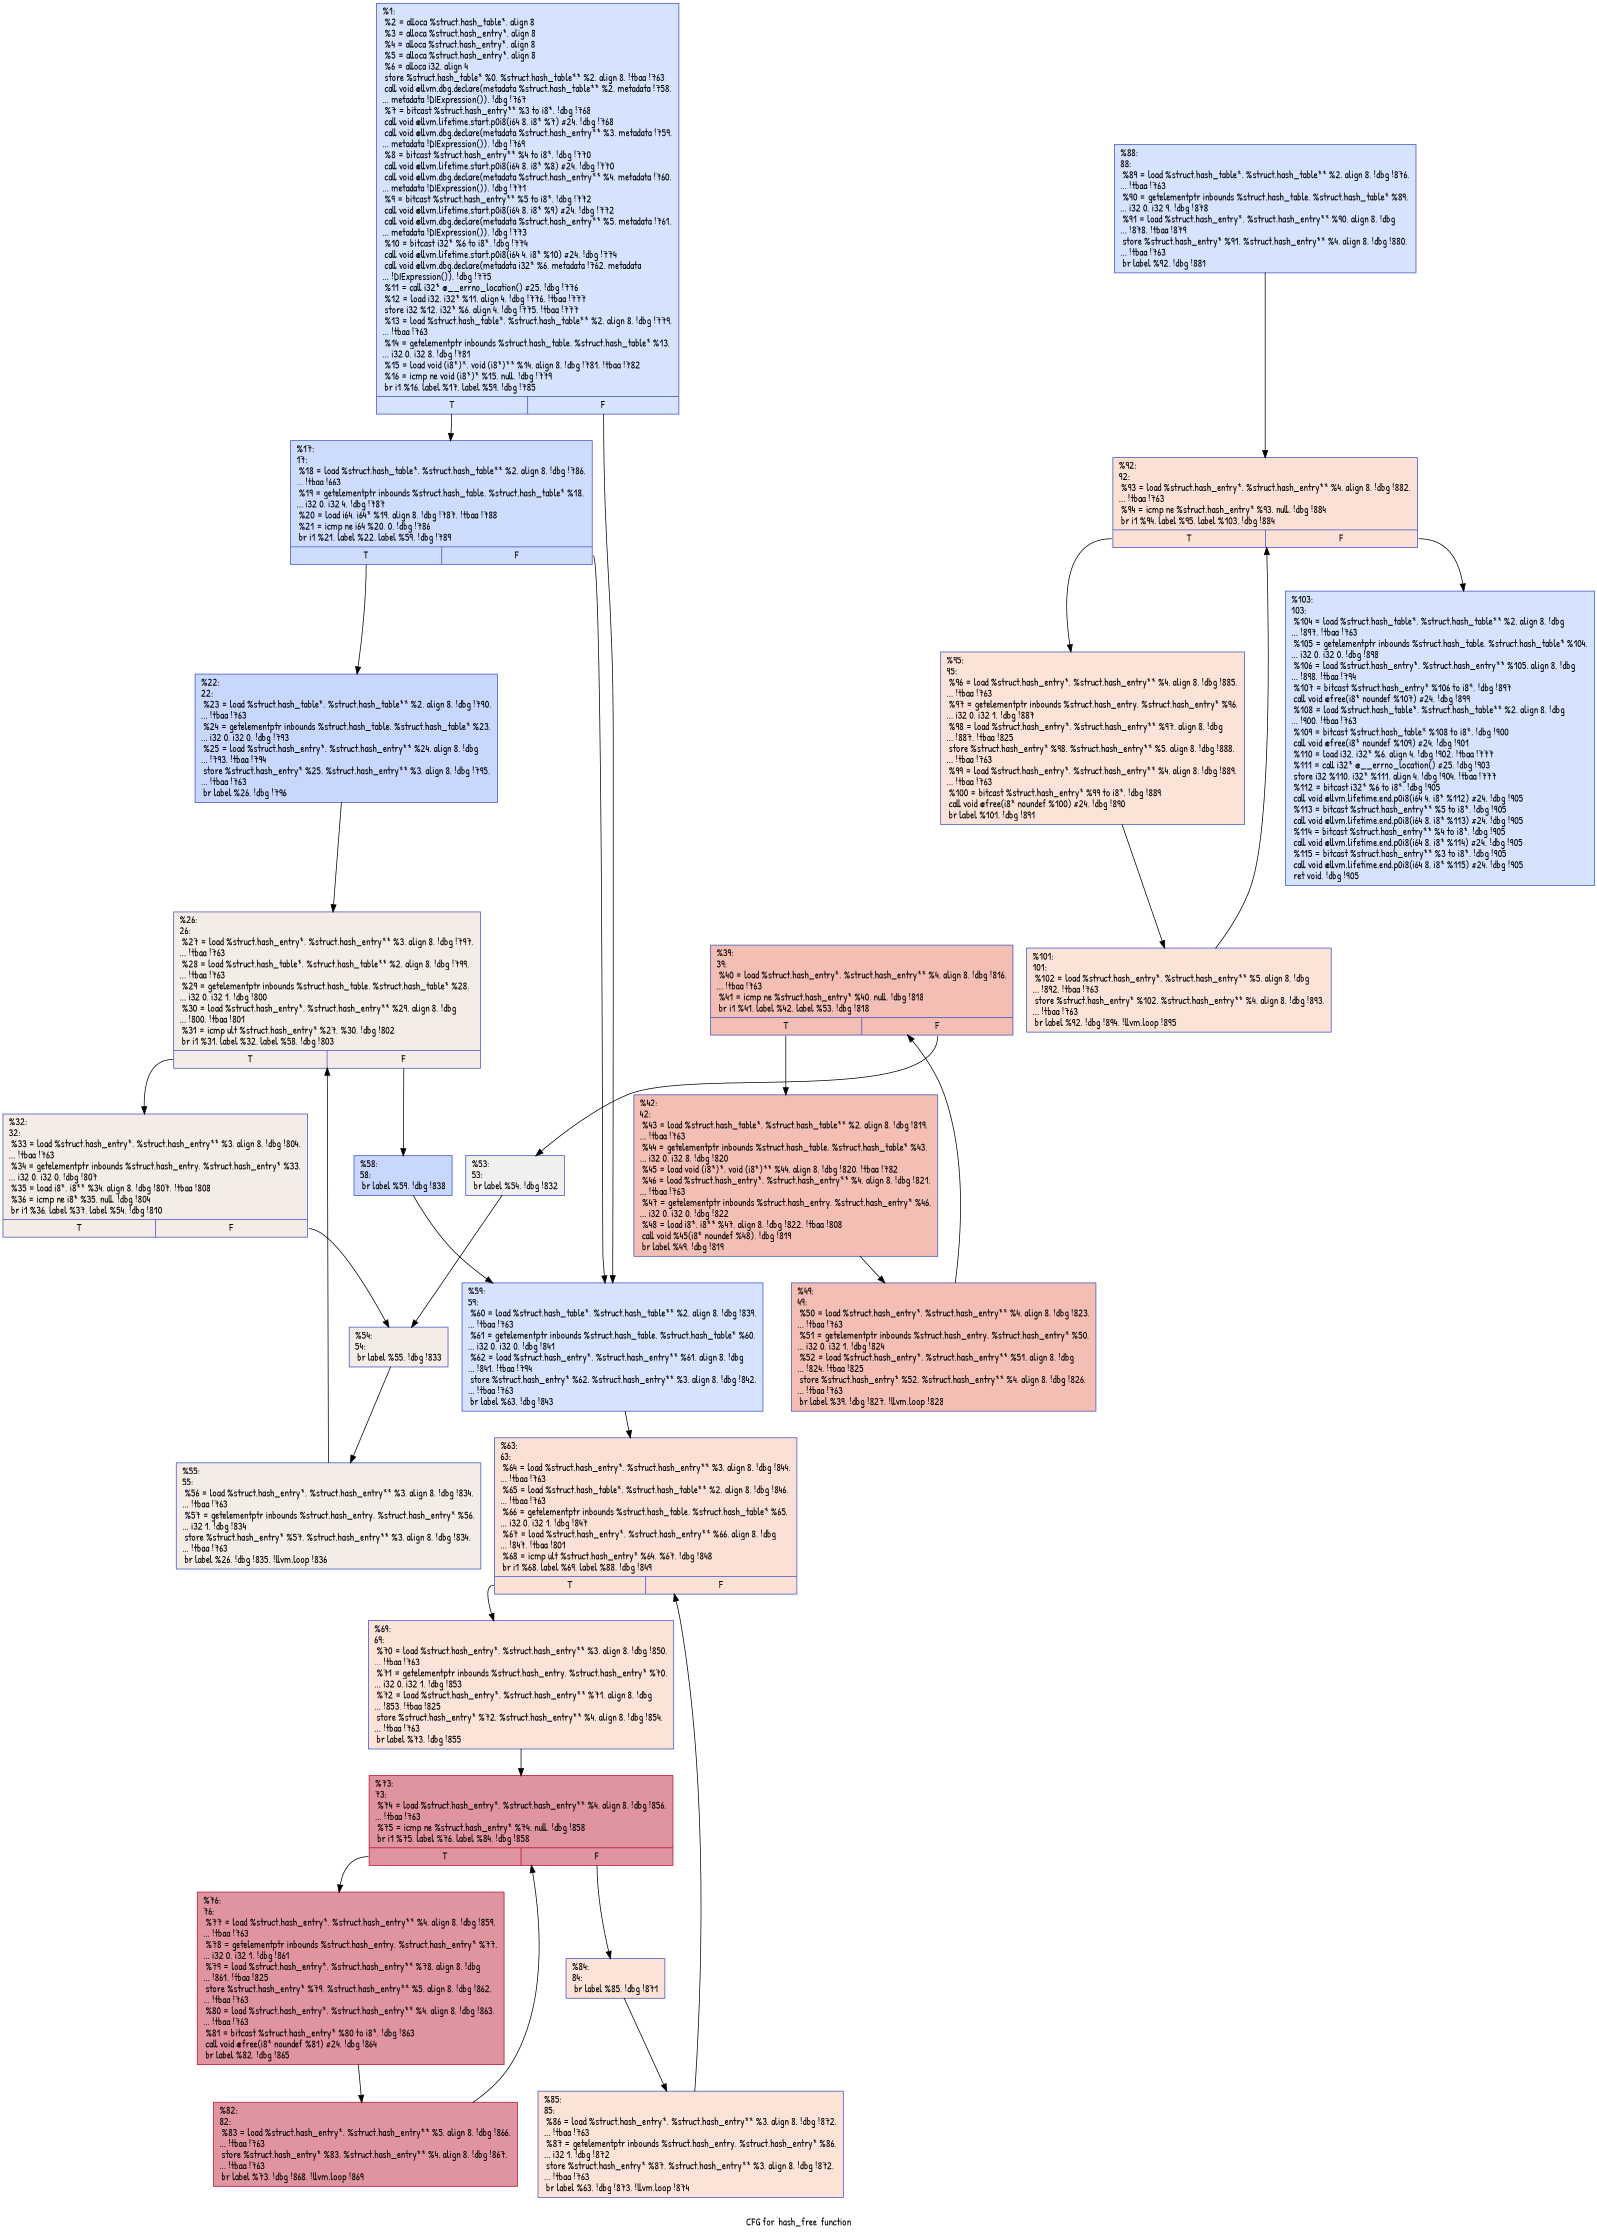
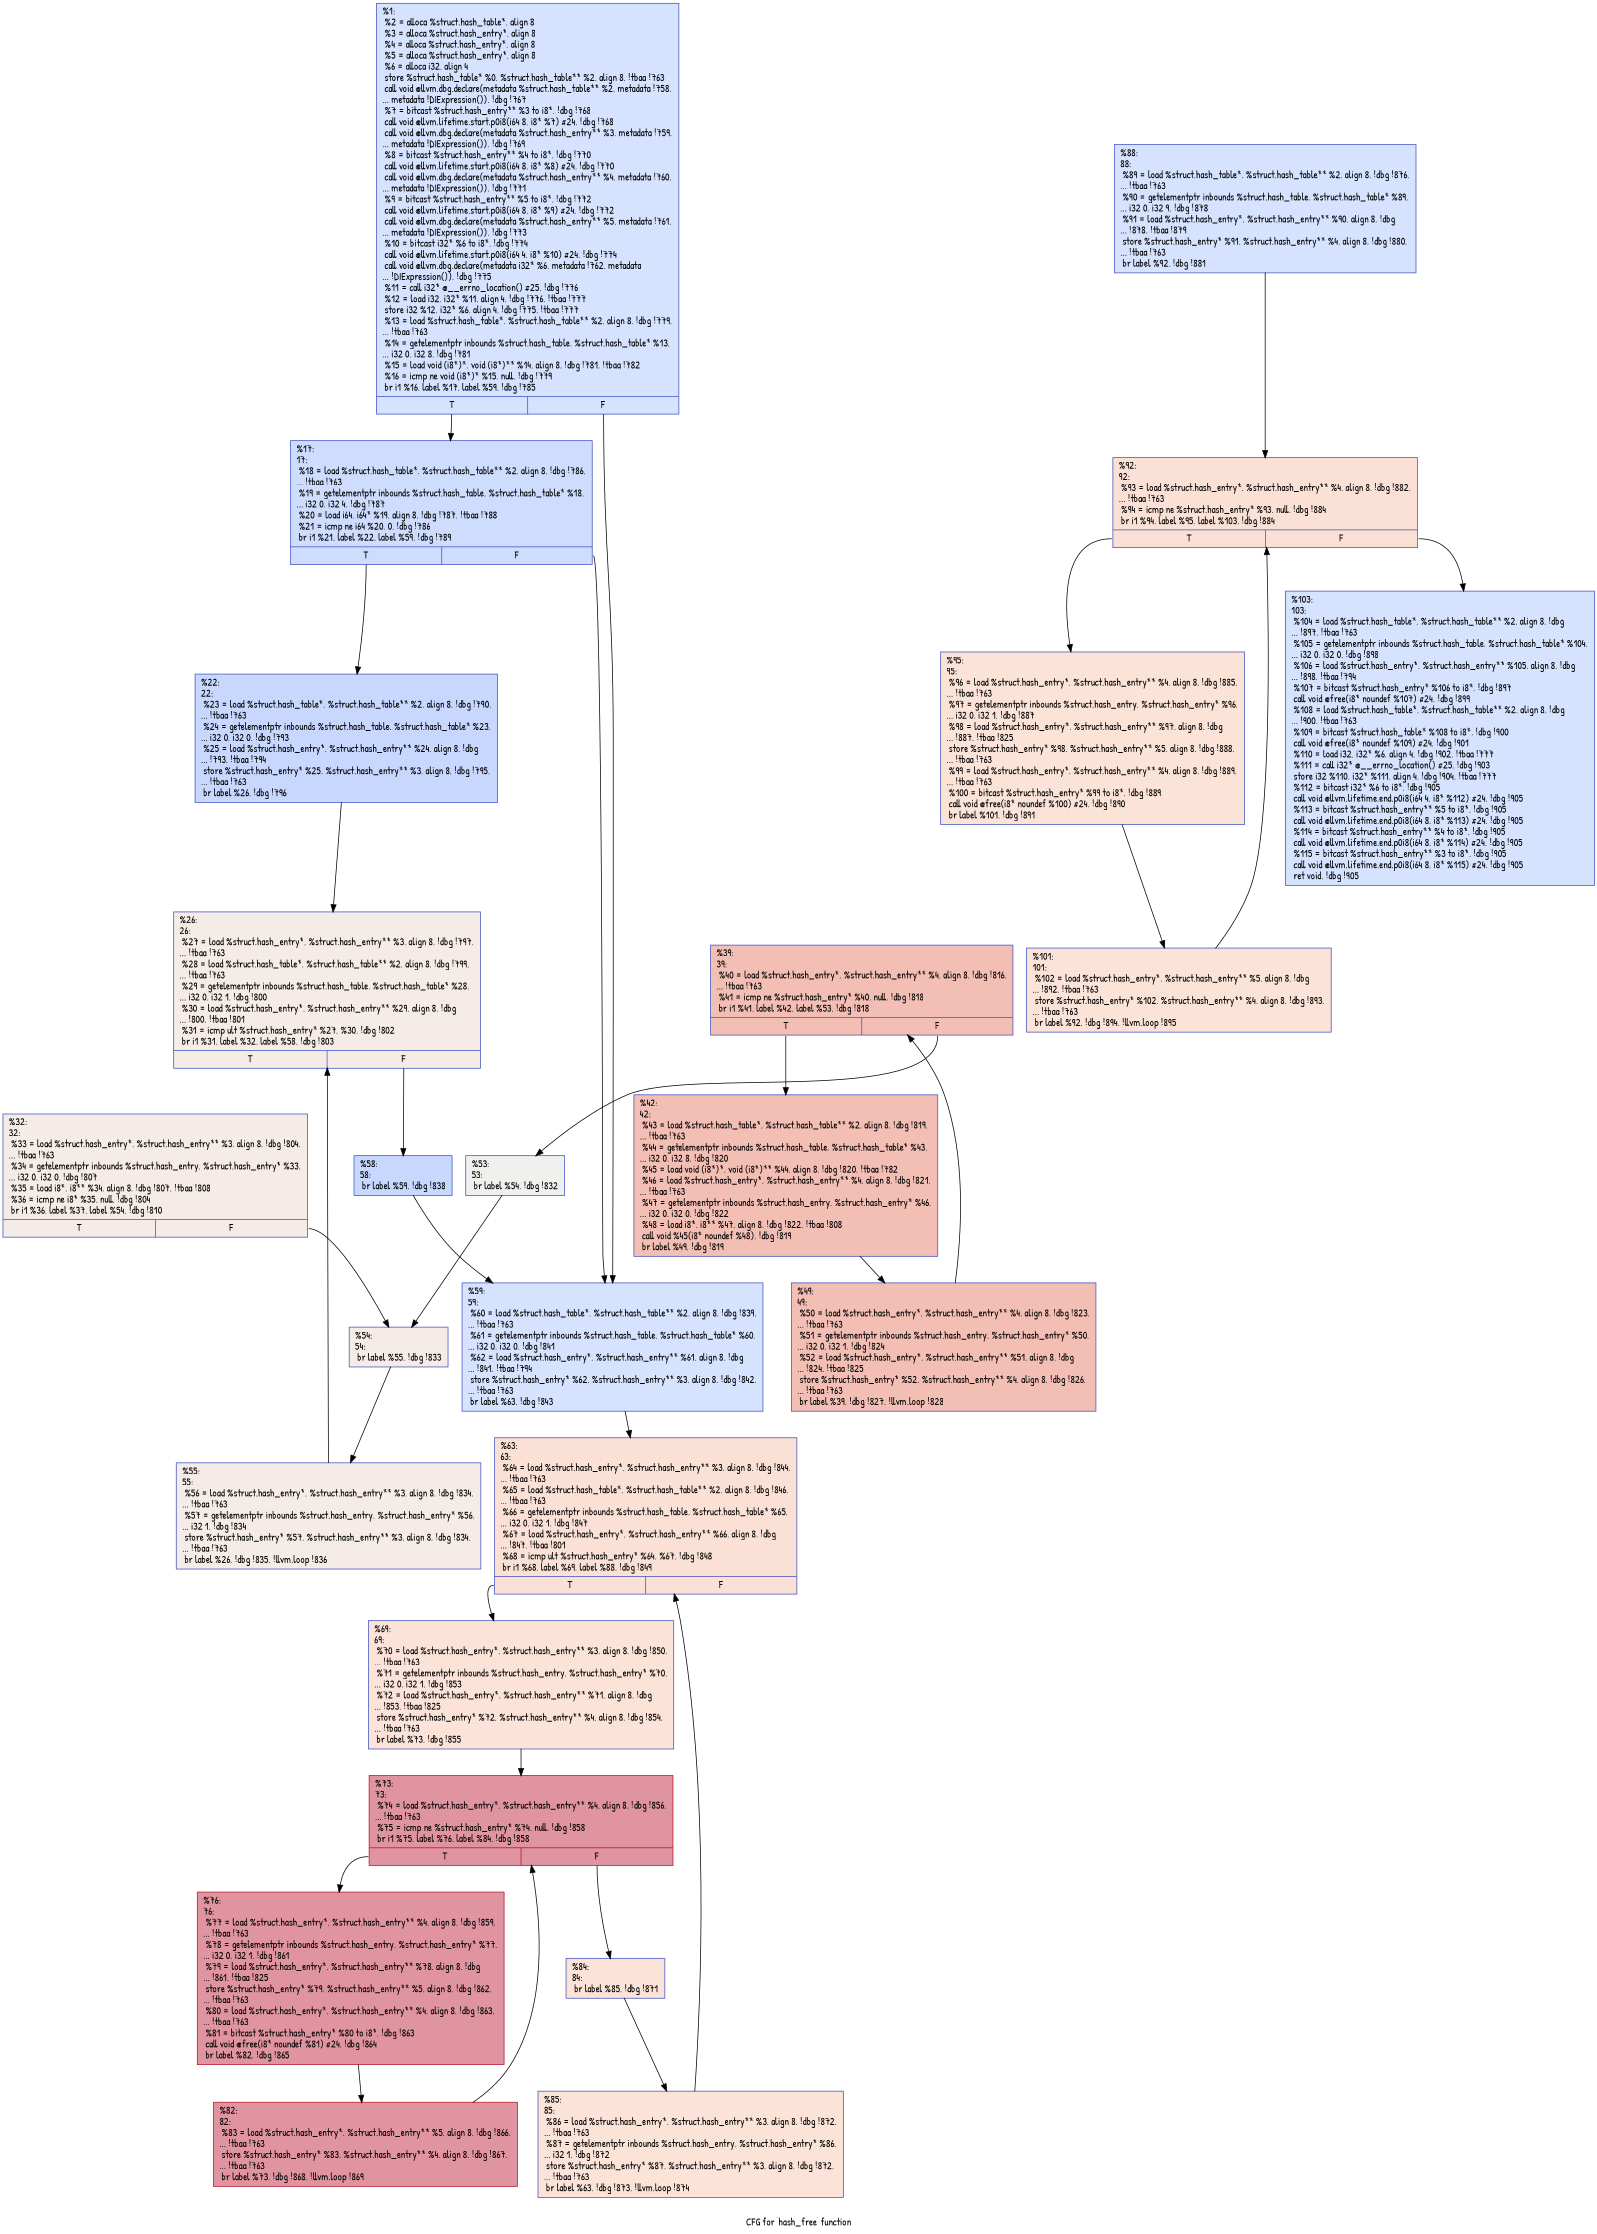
(319, 482) -> (319, 482)
(149, 1076) -> none
